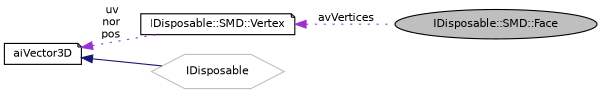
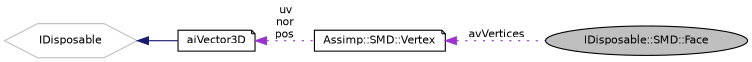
(218, 24) -> (380, 41)
(127, 62) -> (163, 41)
